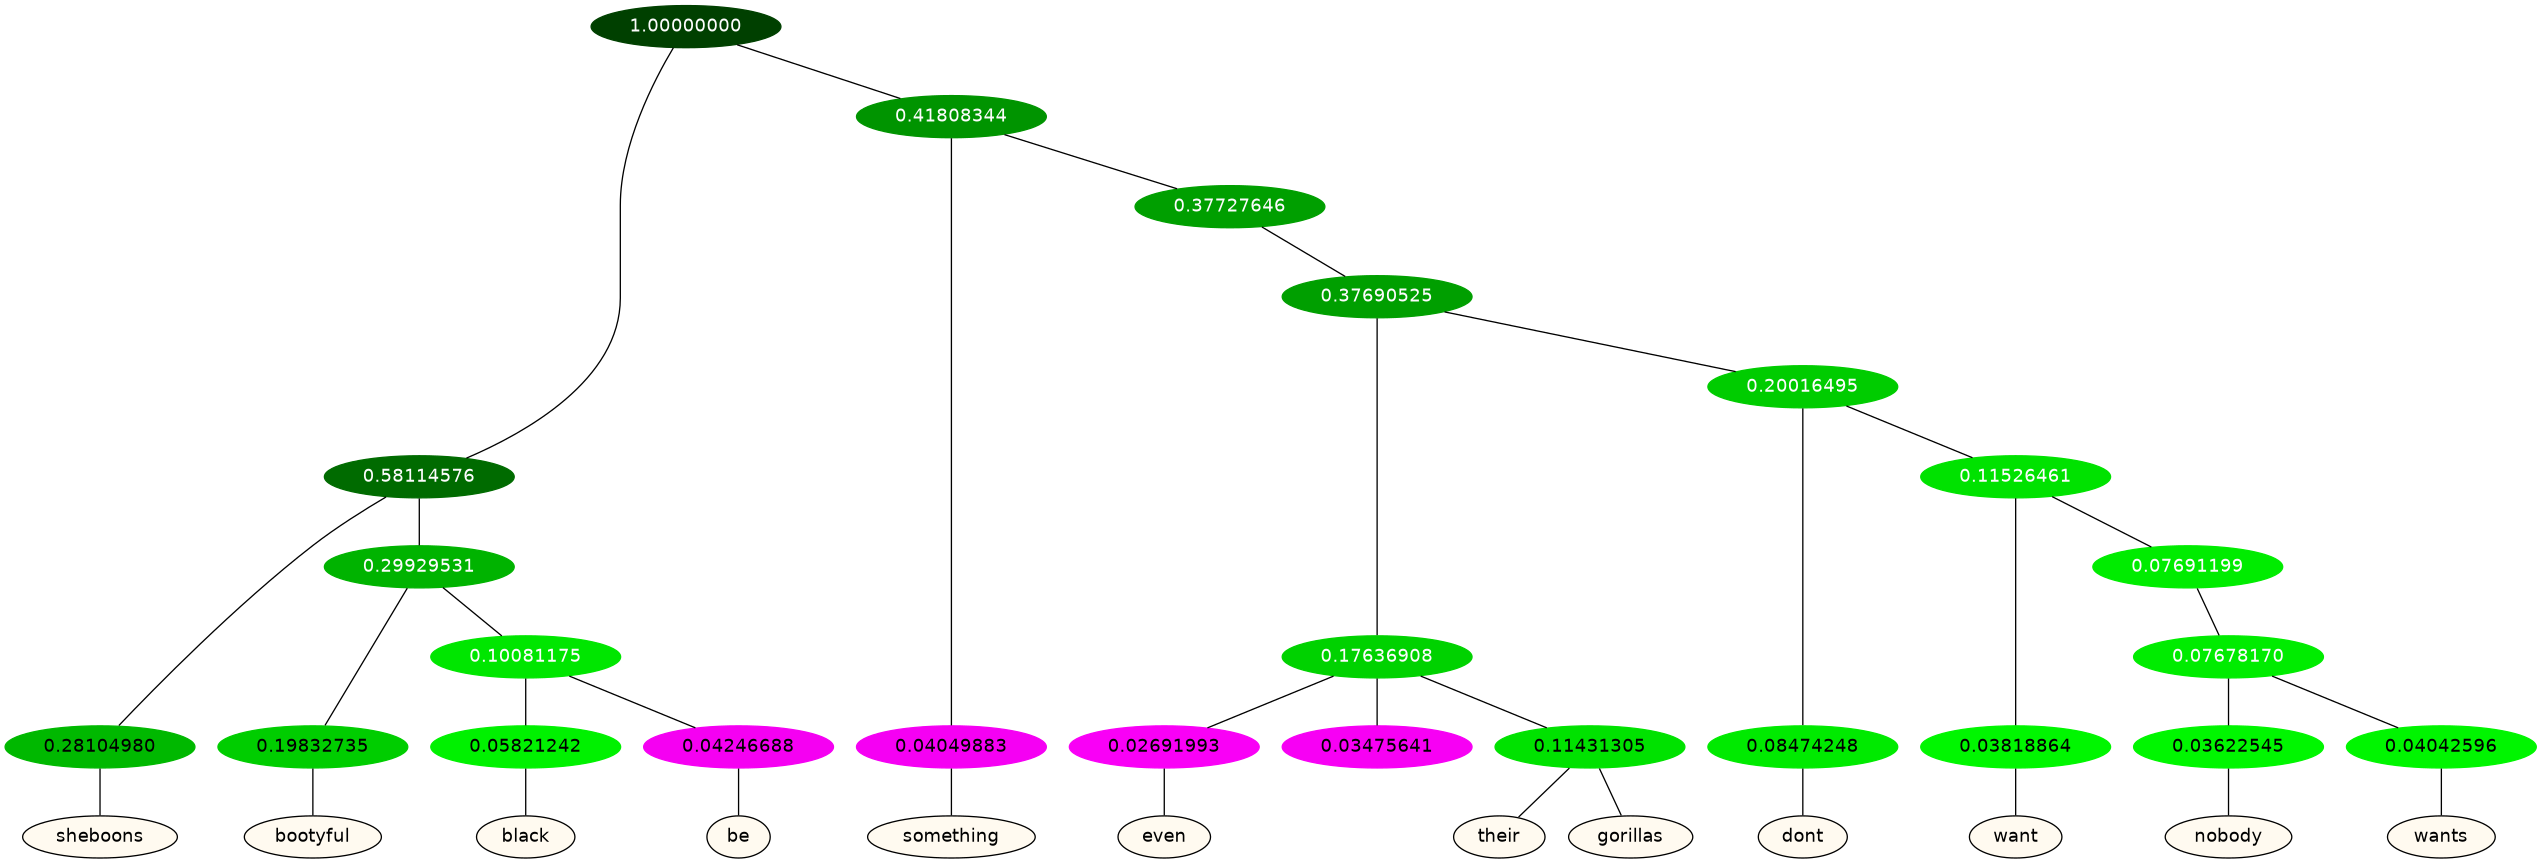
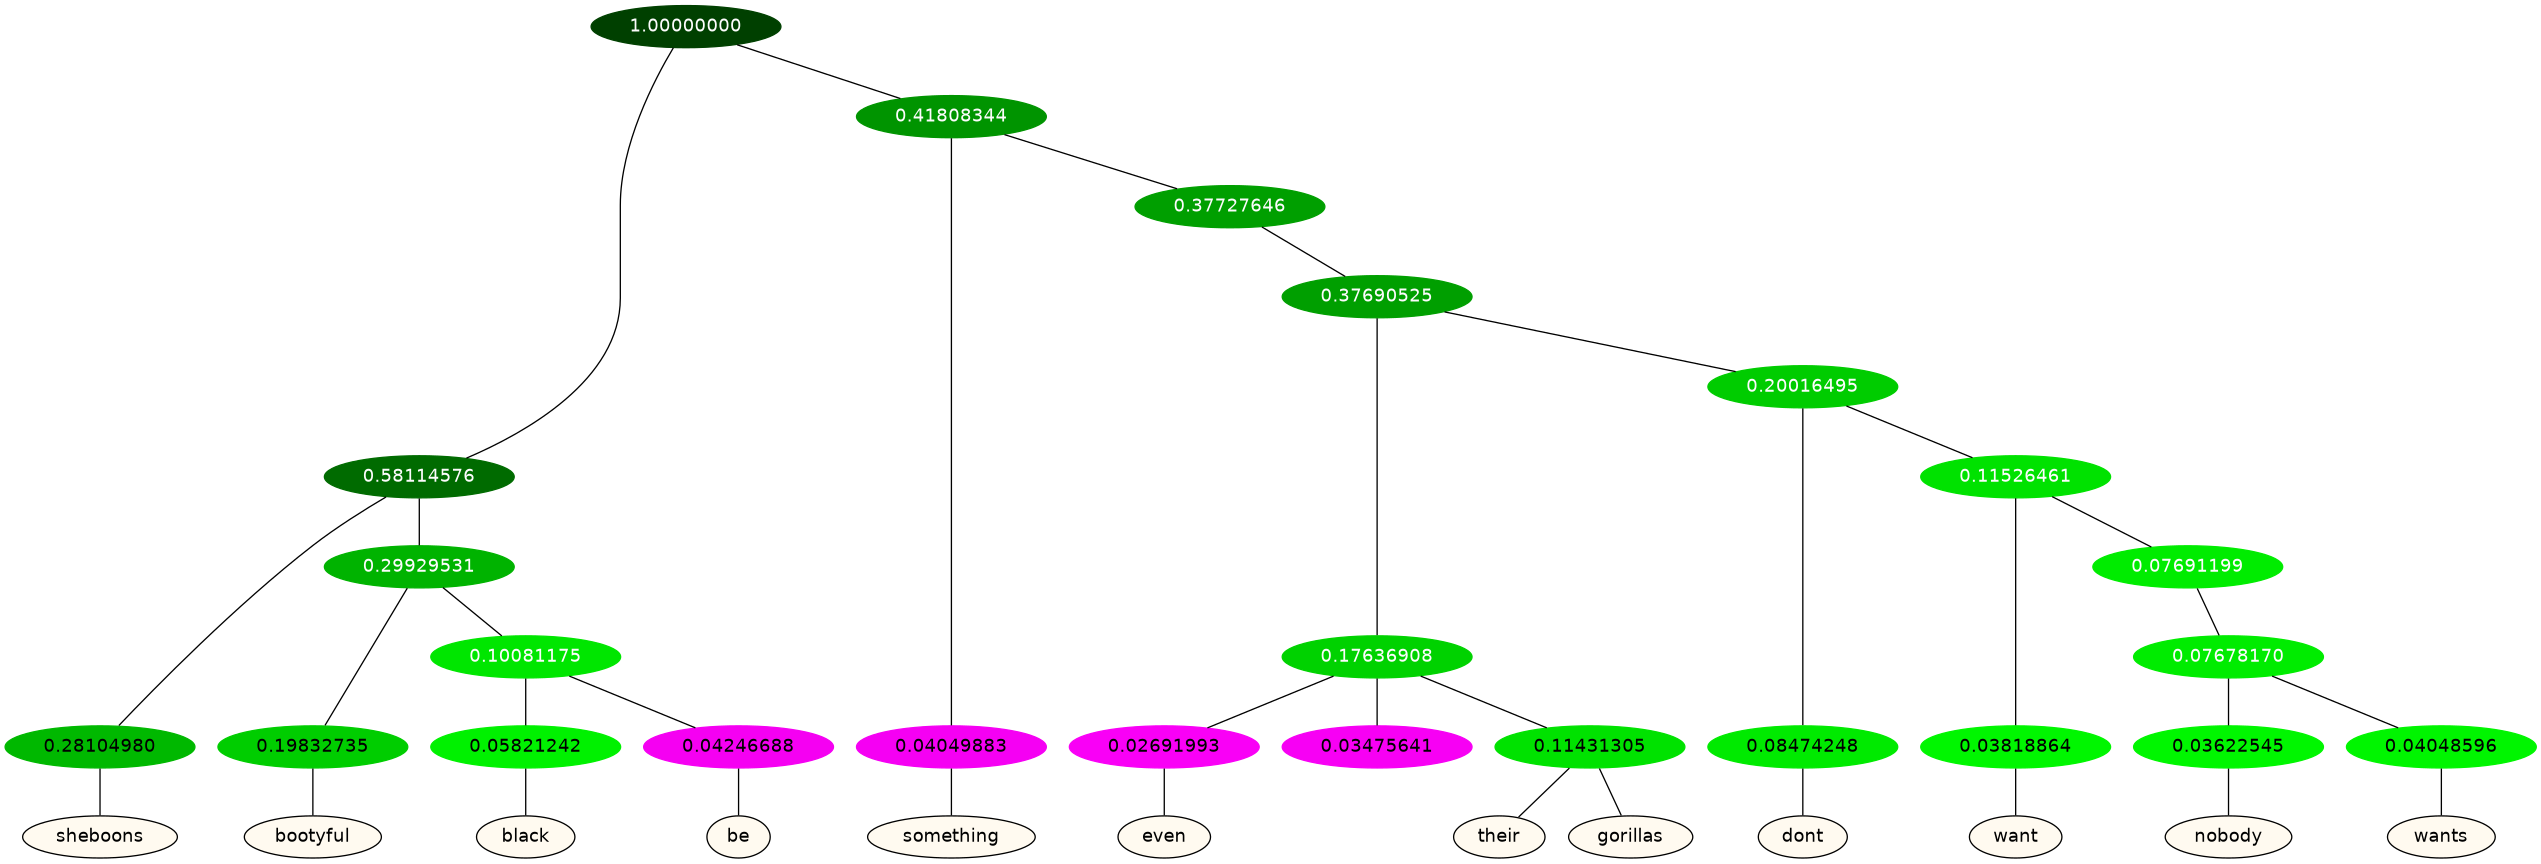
(2441, 747) -> (2441, 747)
